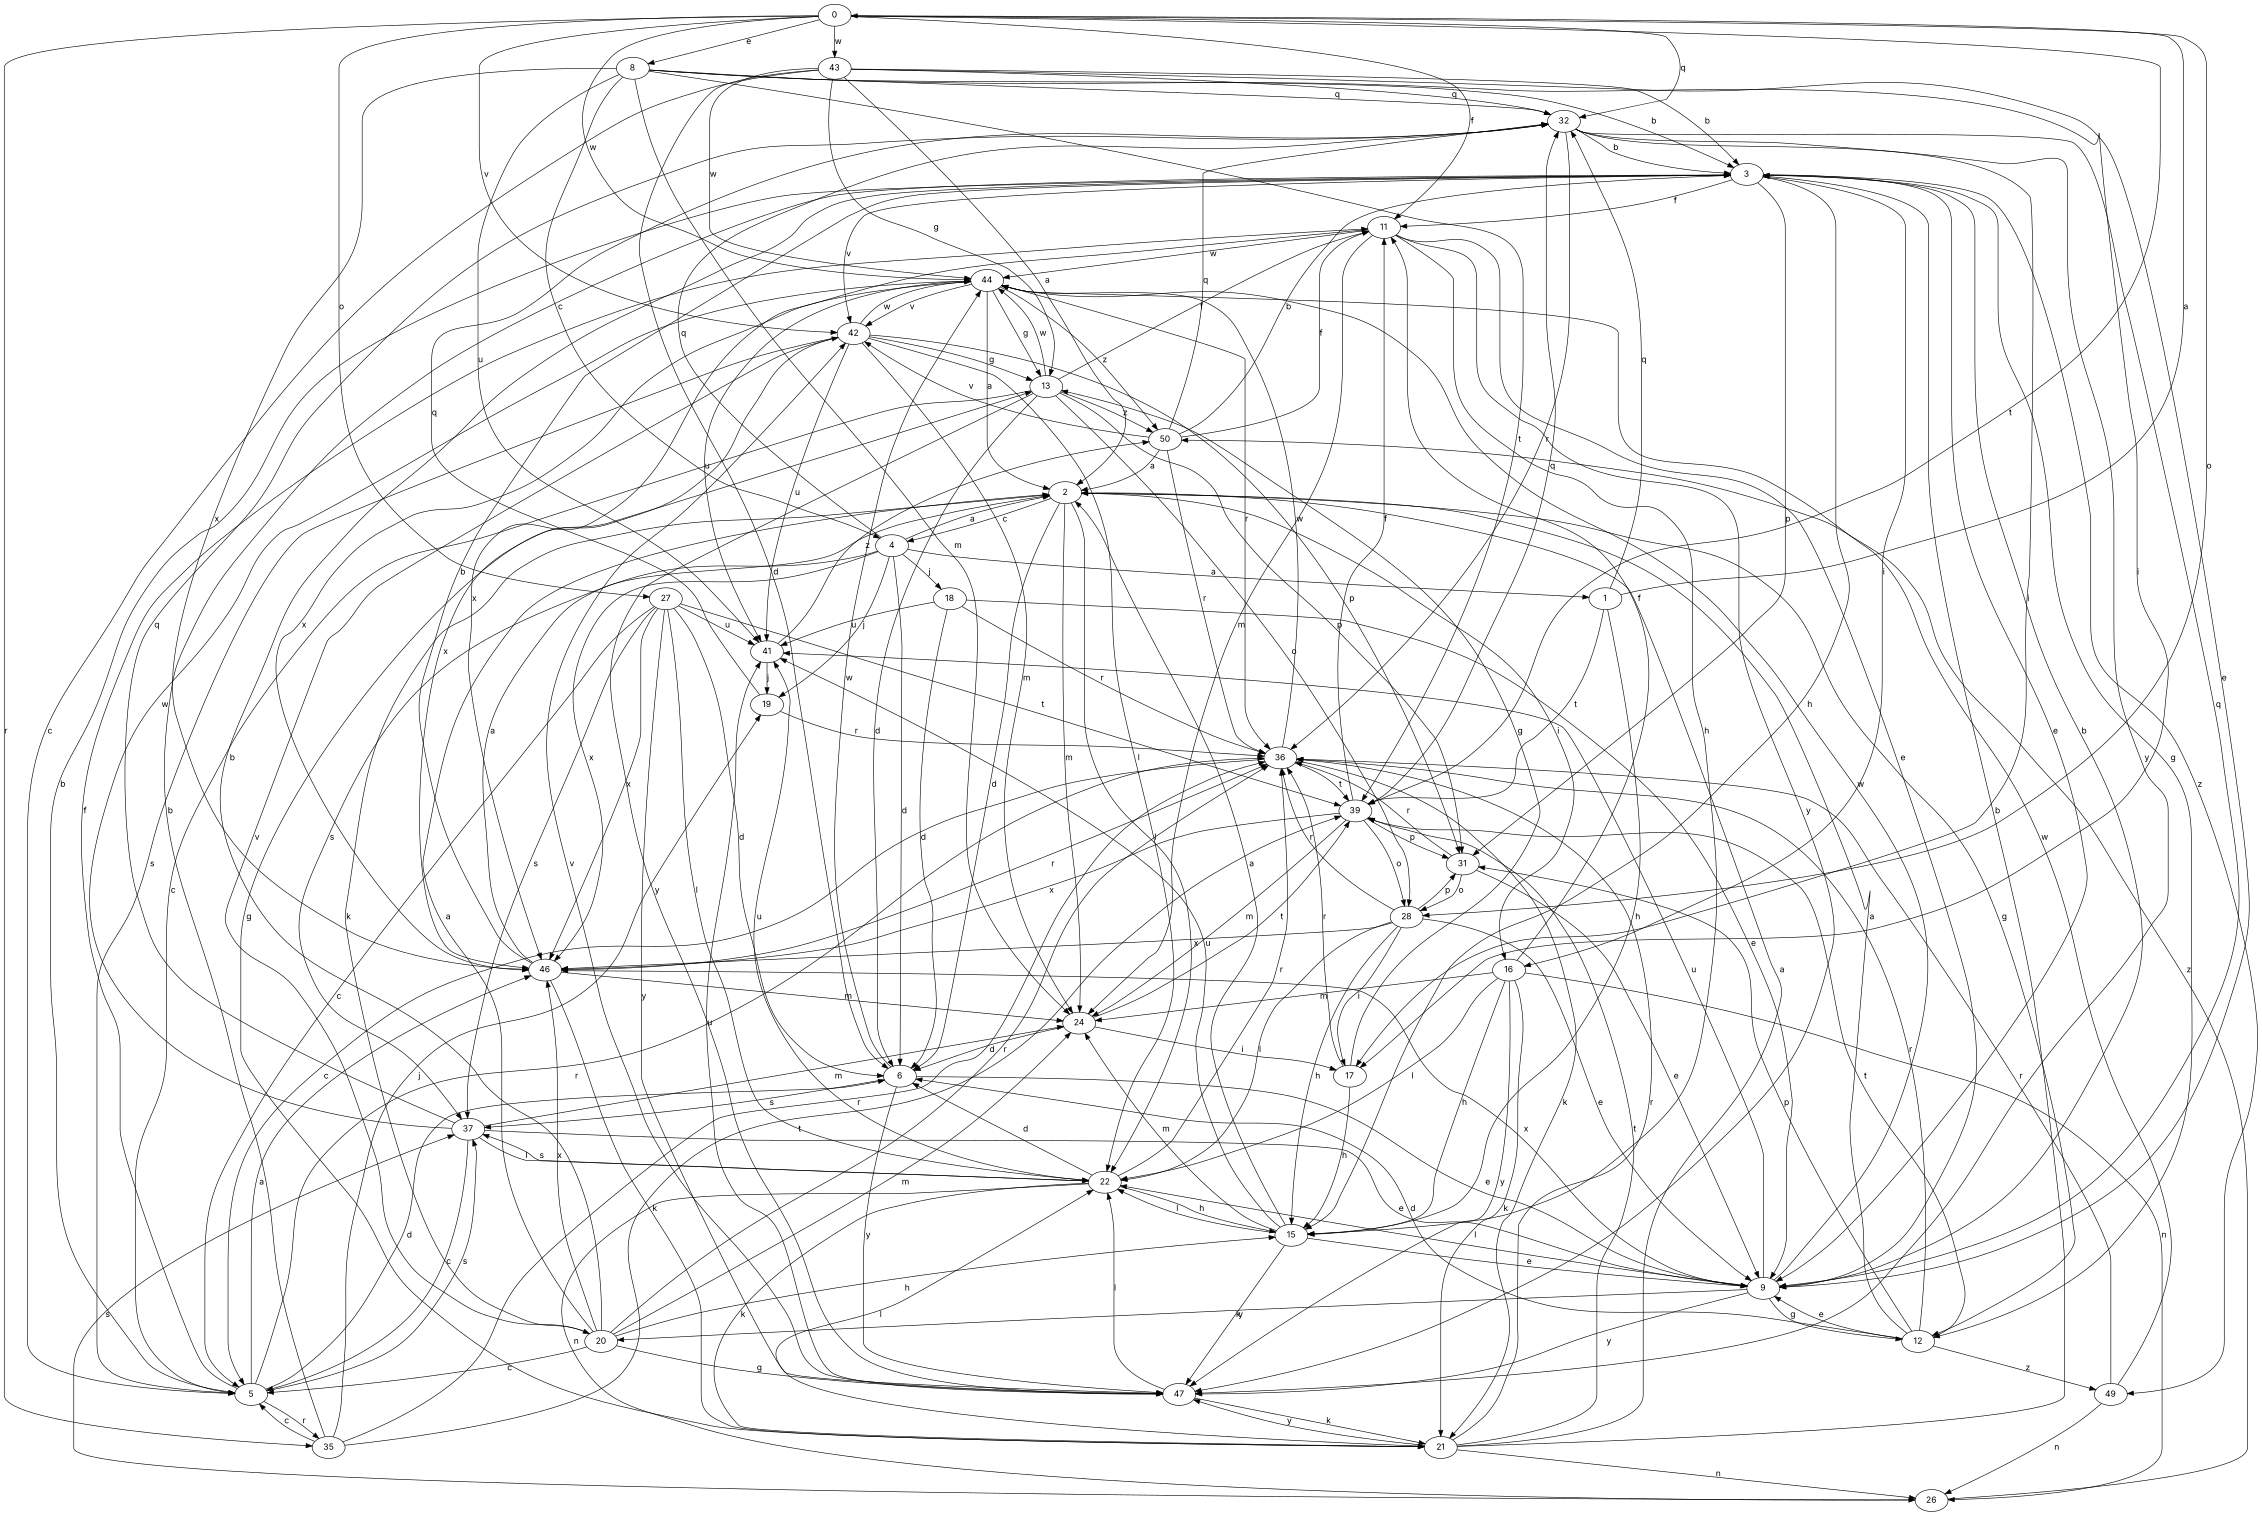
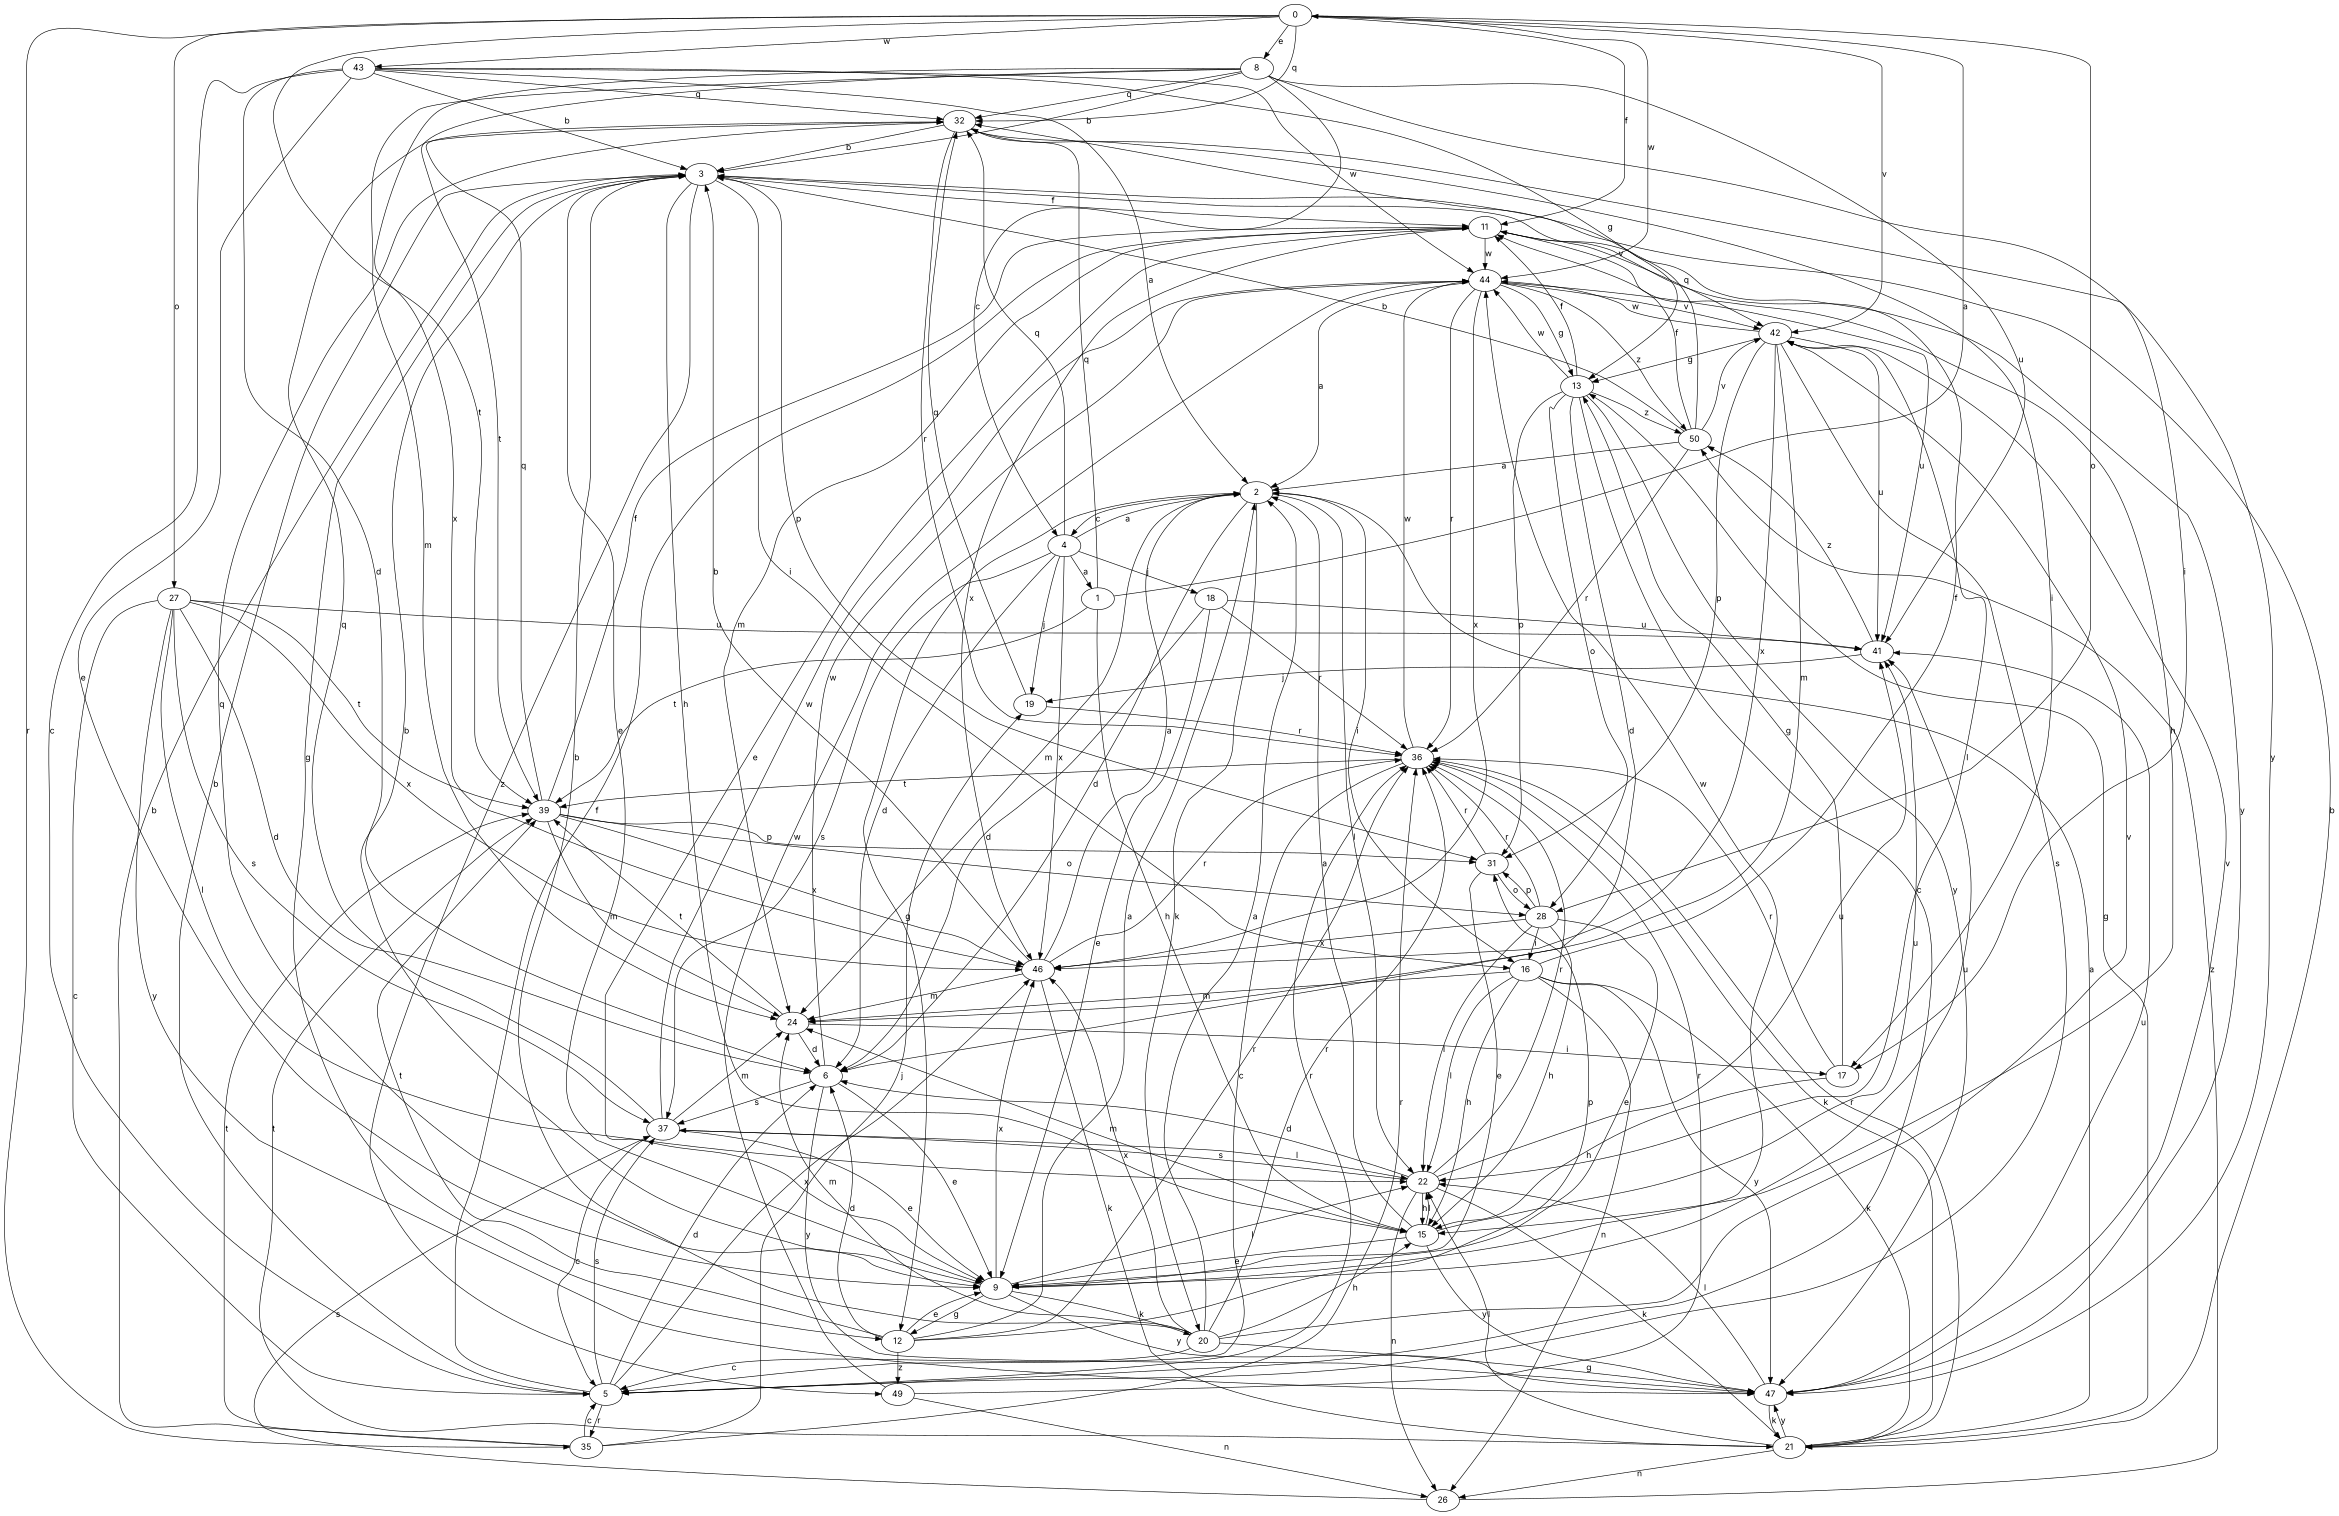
(1353, 996) -> (1535, 941)
(262, 1182) -> (806, 1182)
